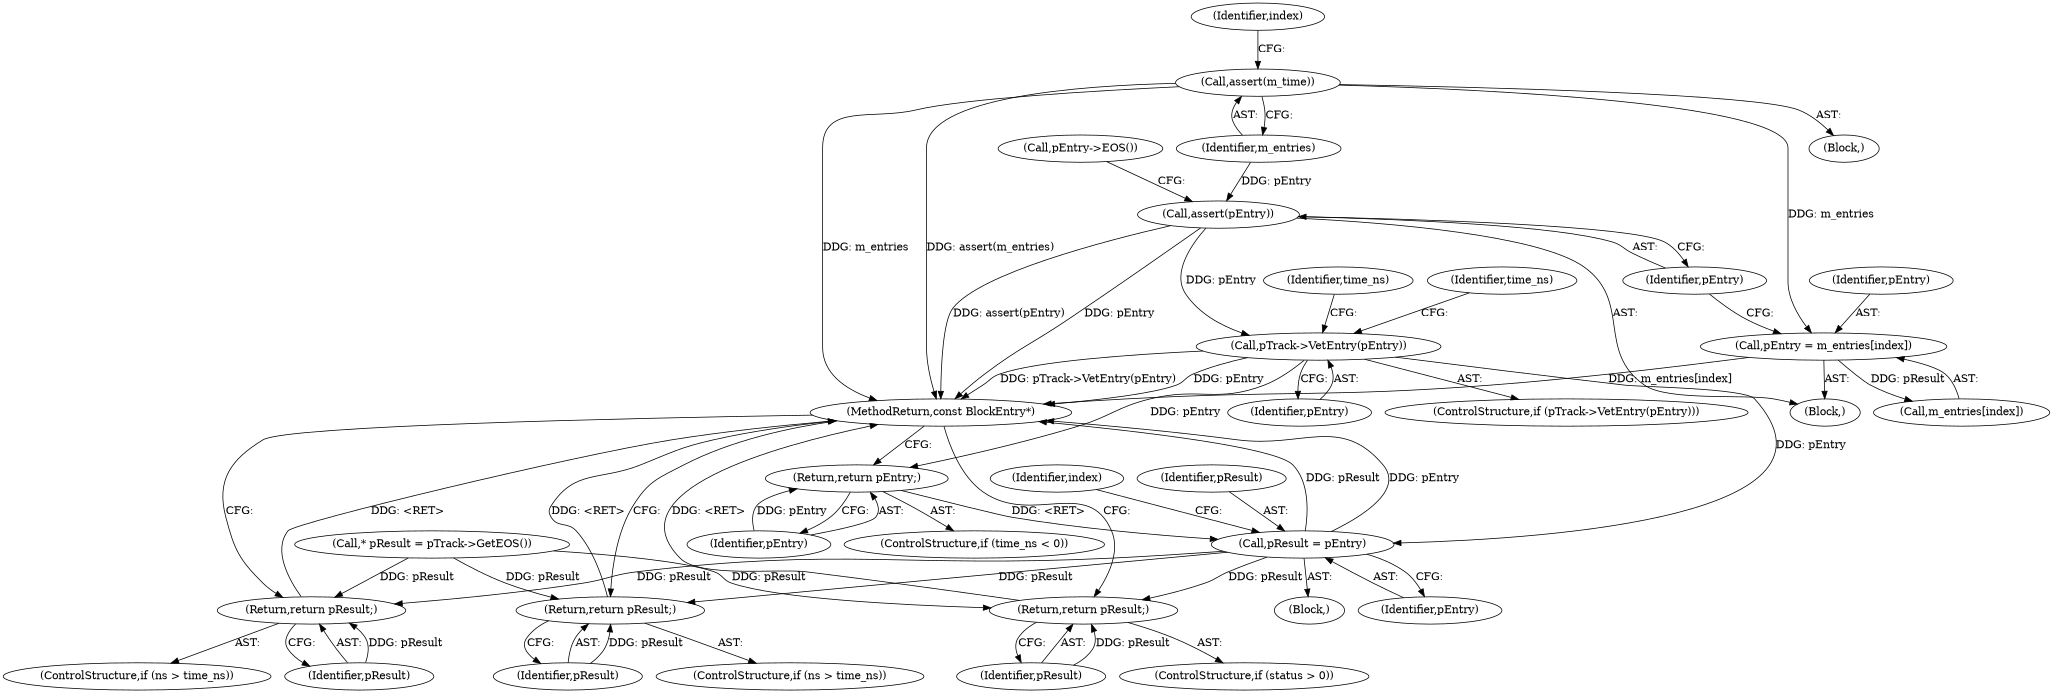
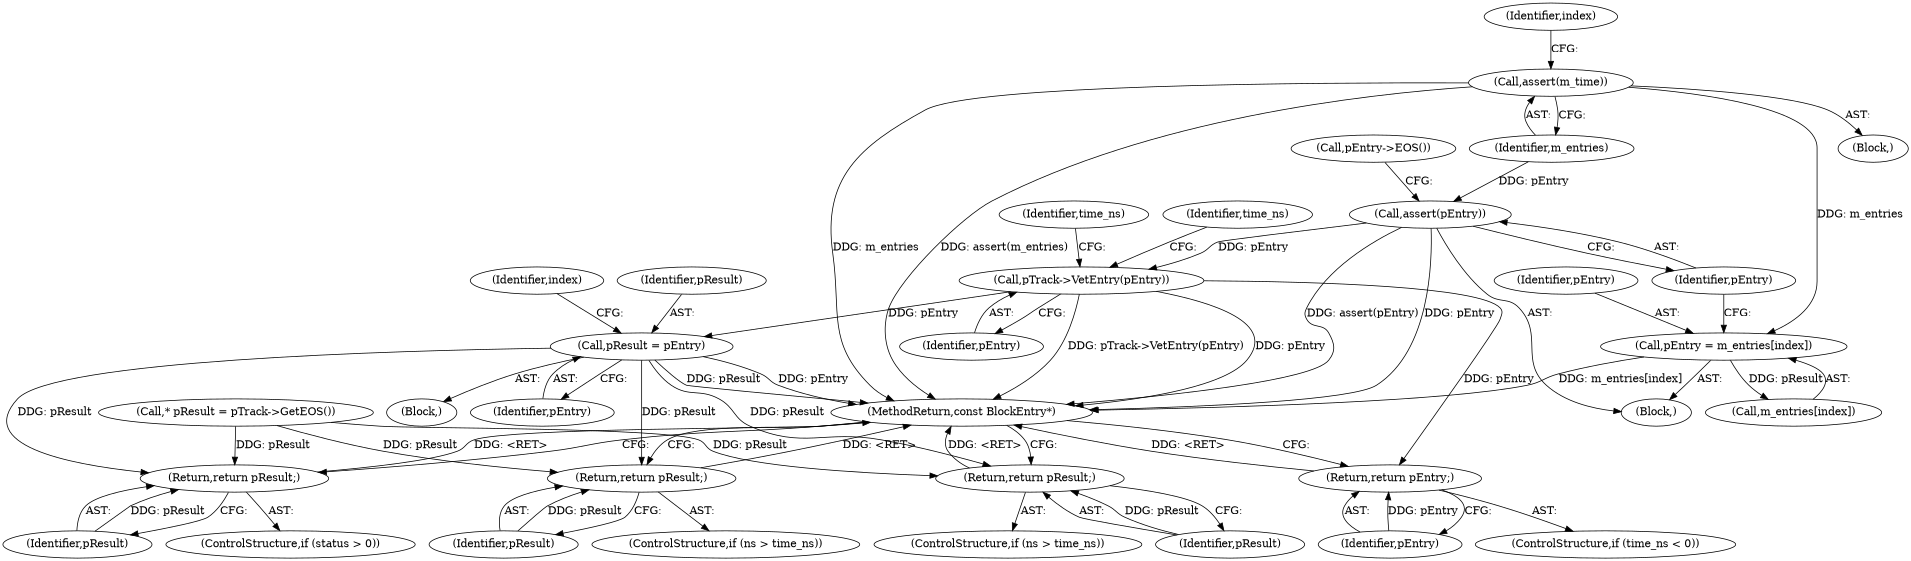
(1567, 413) -> none
(1054, 524) -> (1167, 454)
